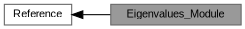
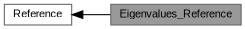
(176, 15) -> (176, 15)
